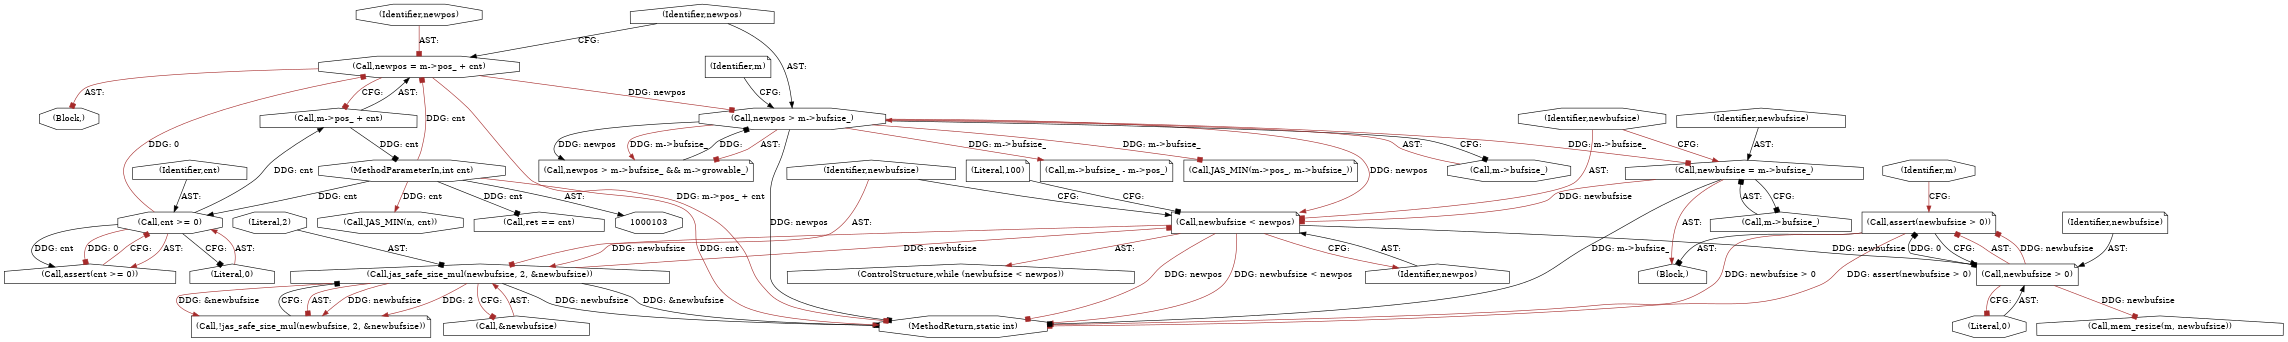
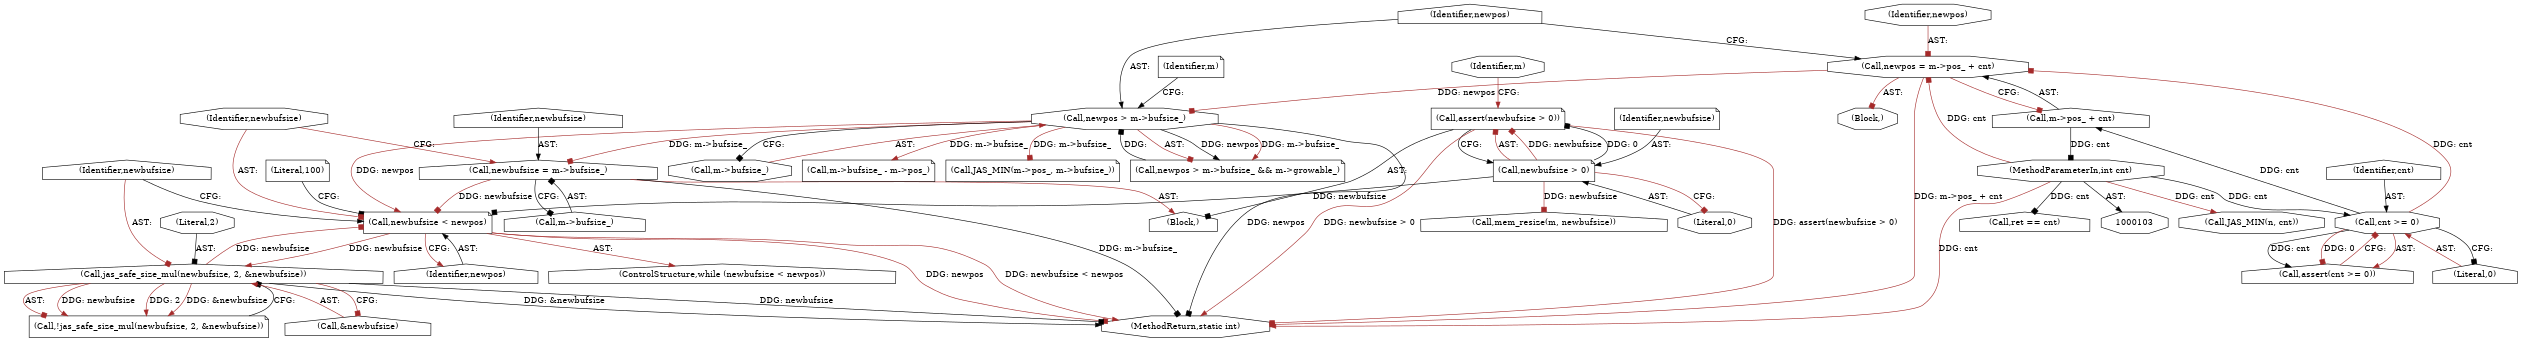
(164, 145) -> (2453, 145)
(1636, 239) -> (996, 206)
